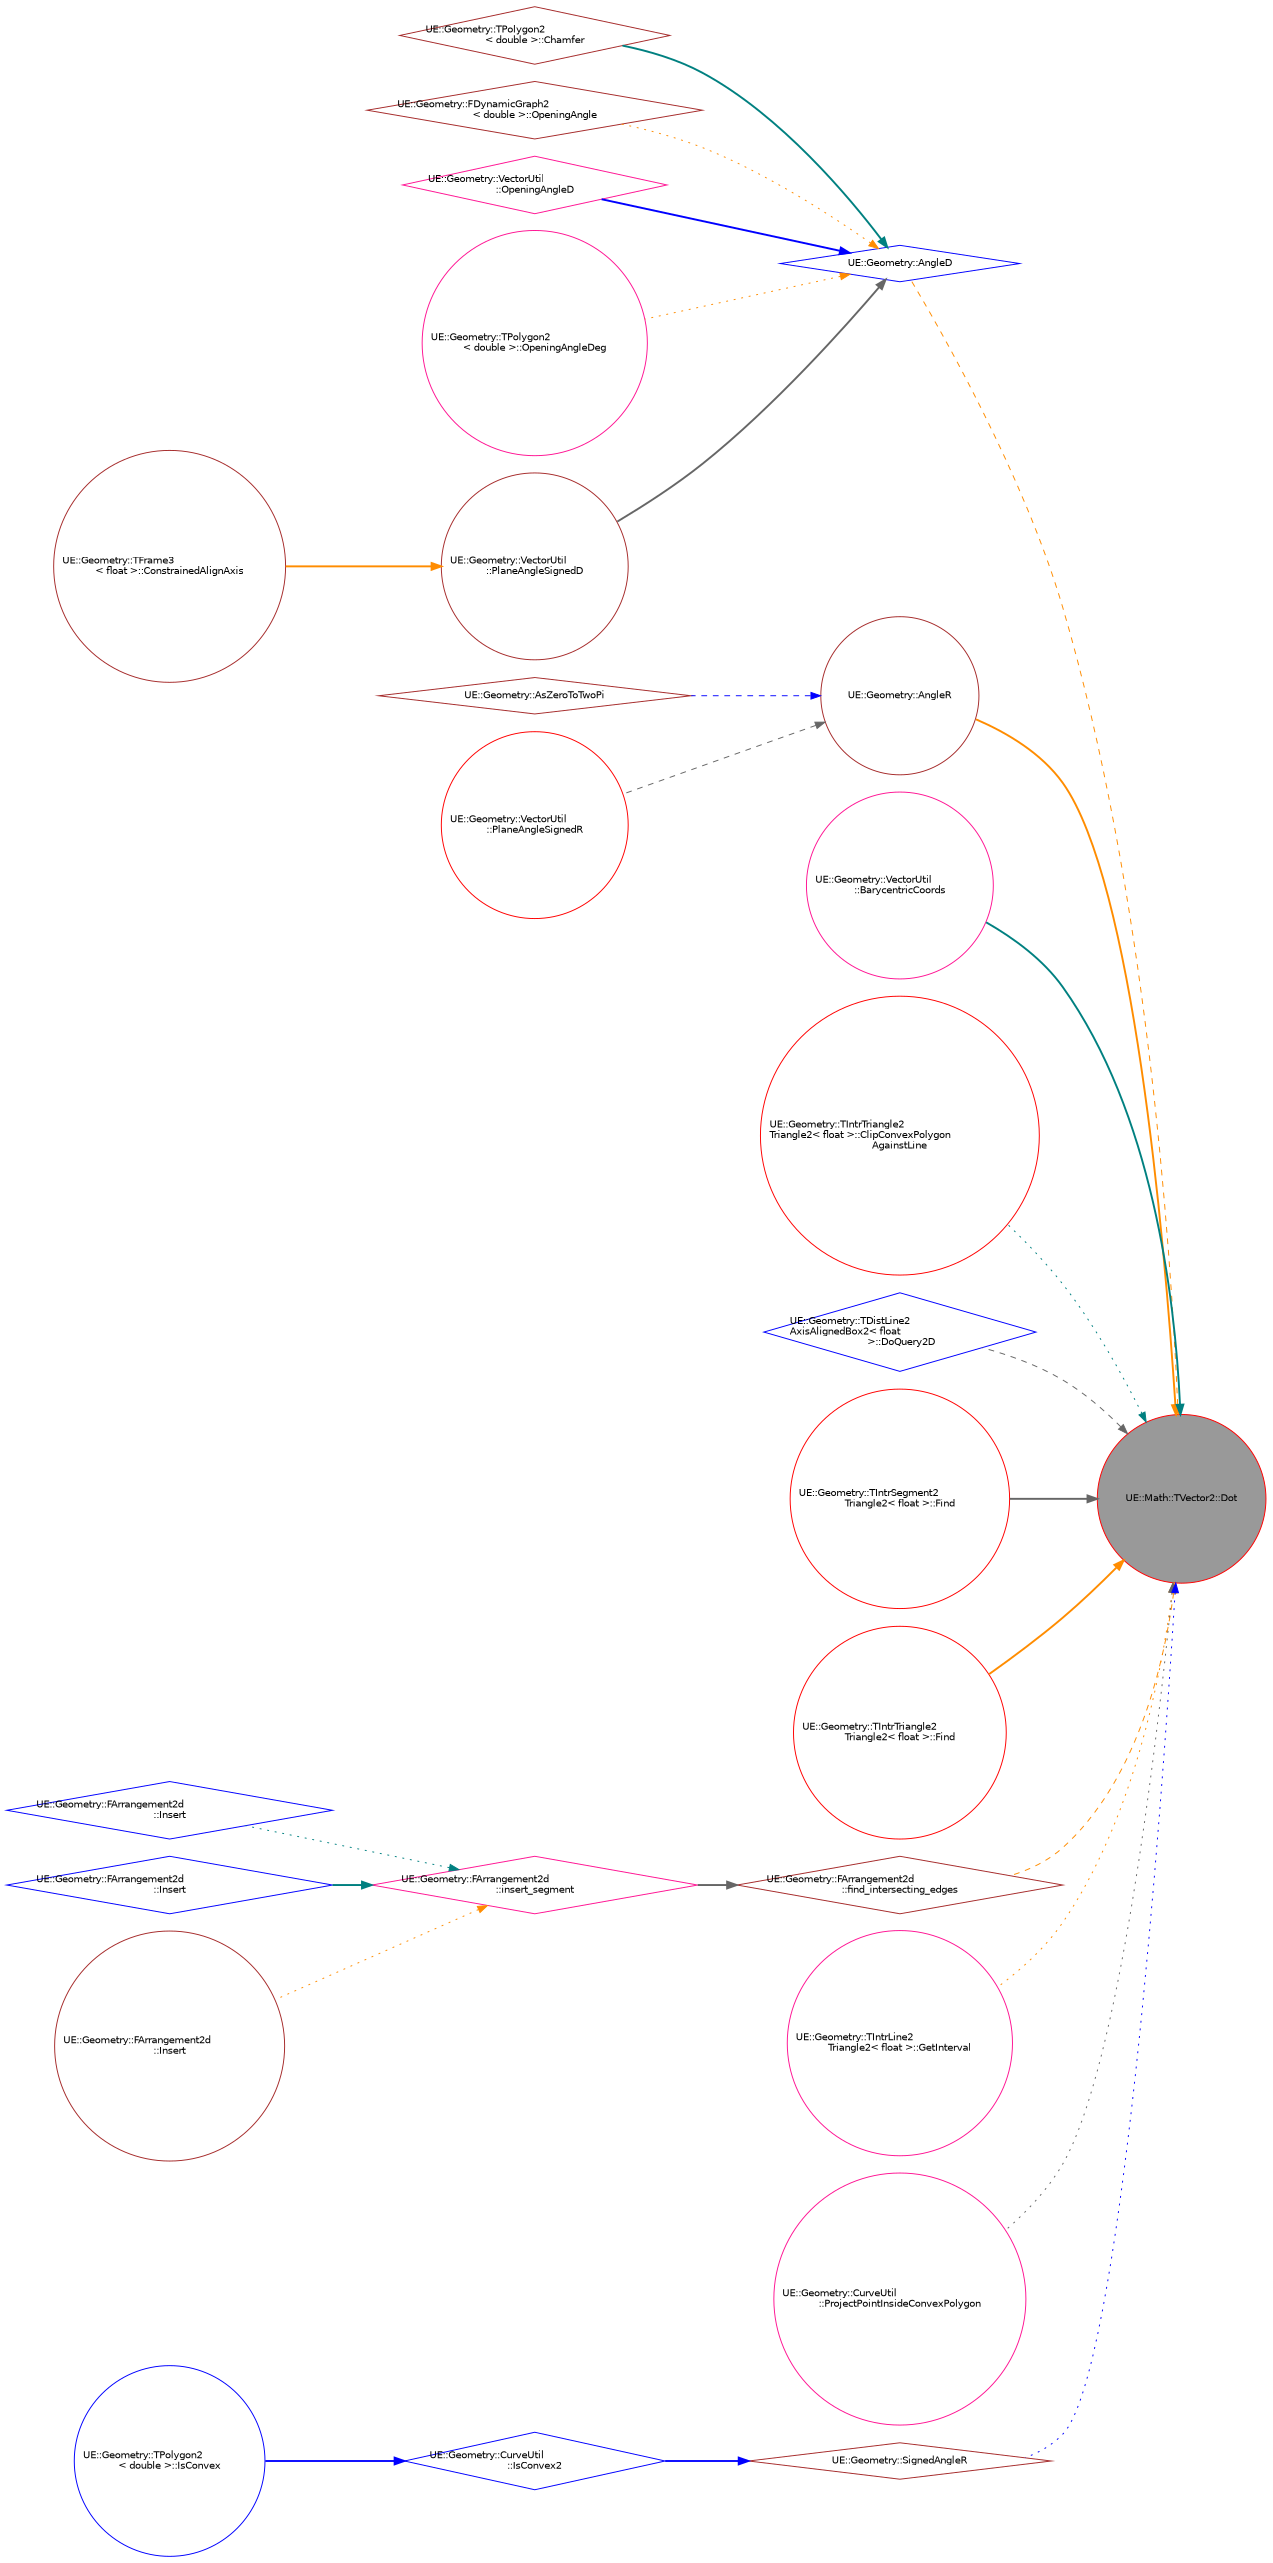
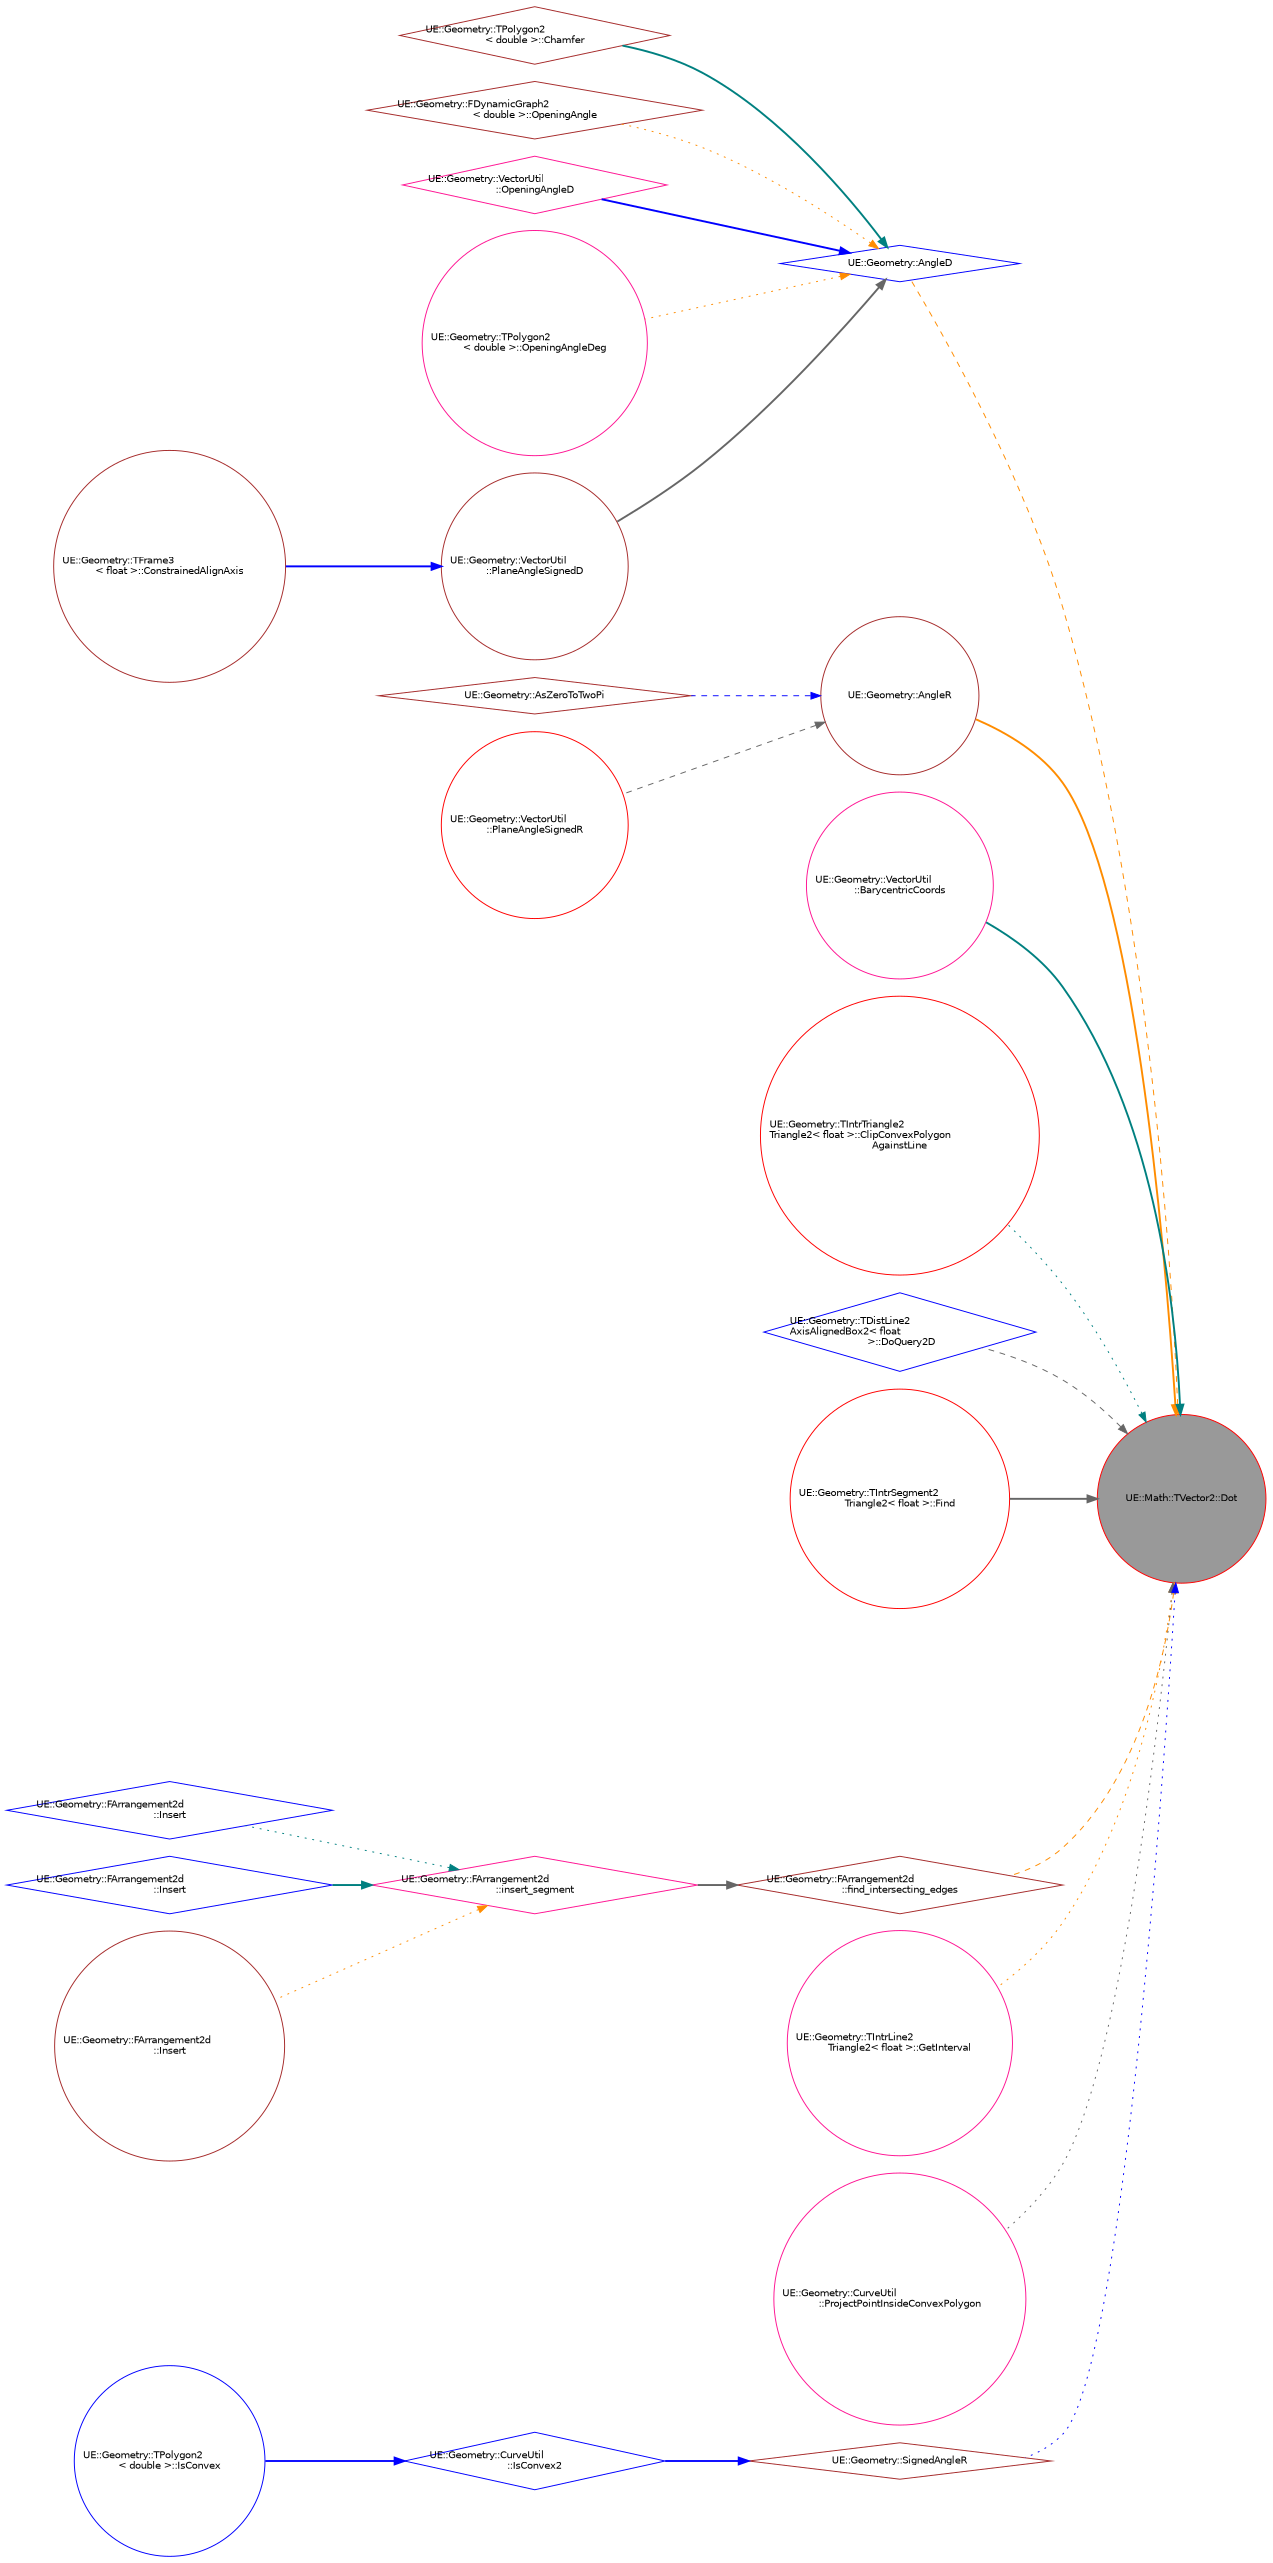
(359, 566) -> (359, 566)
(900, 1733) -> none
